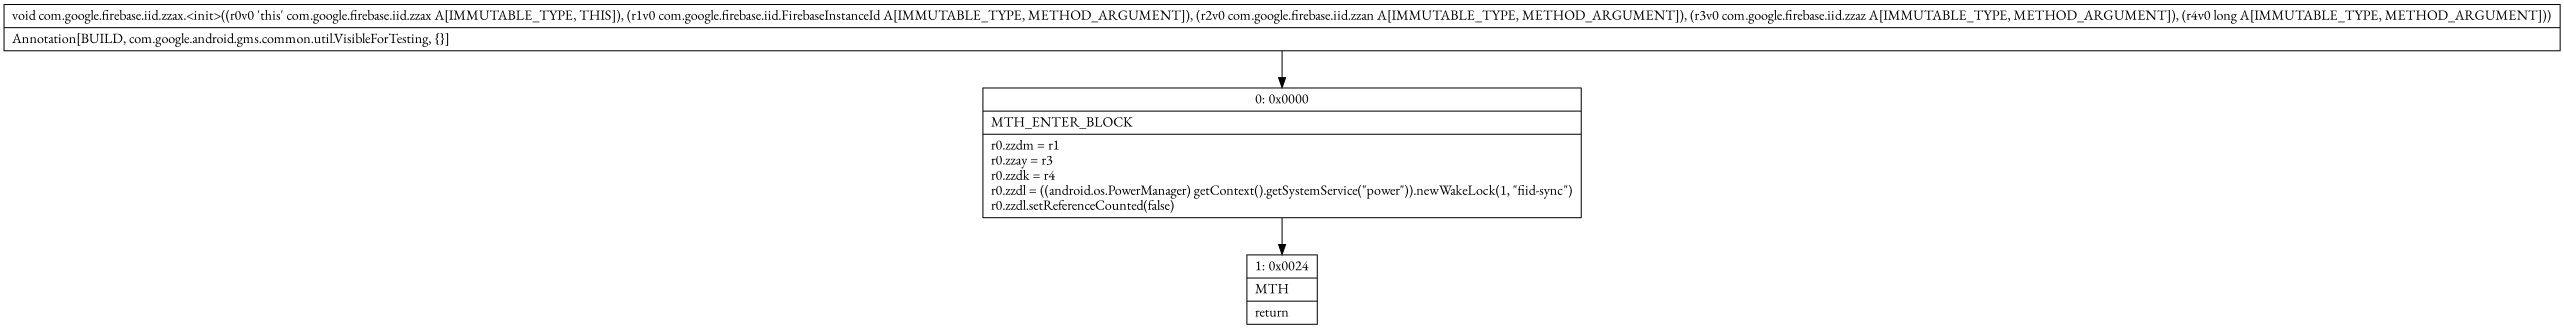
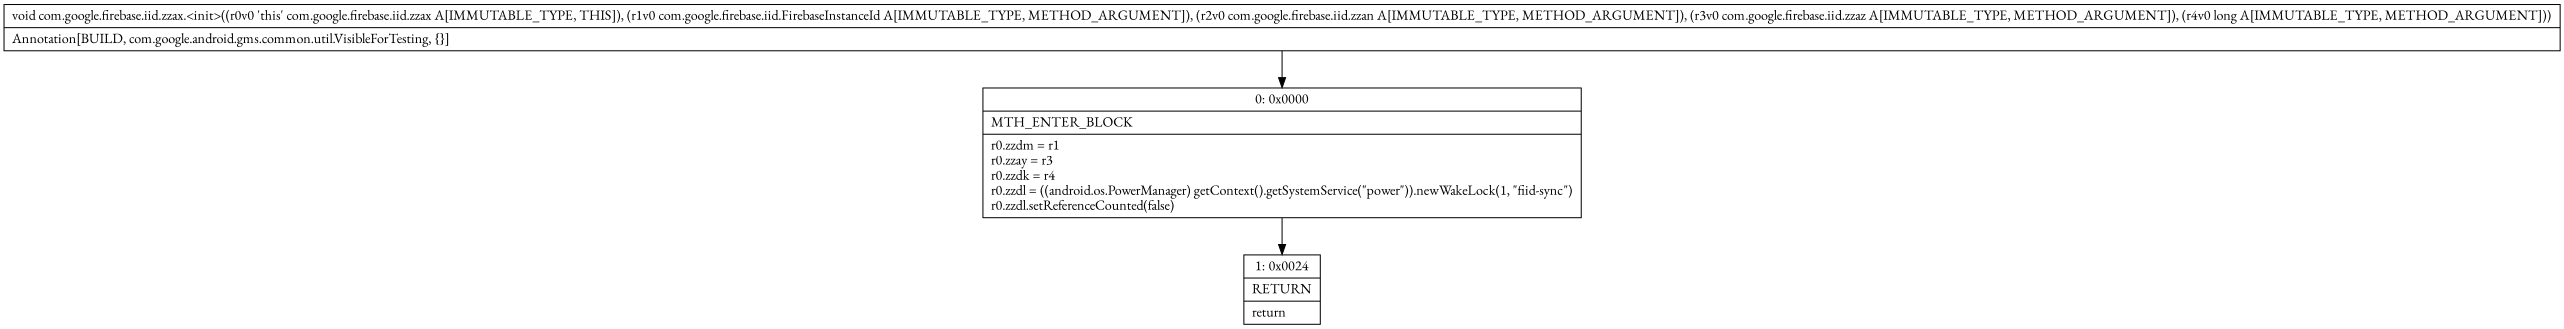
(1272, 289) -> (1282, 289)
